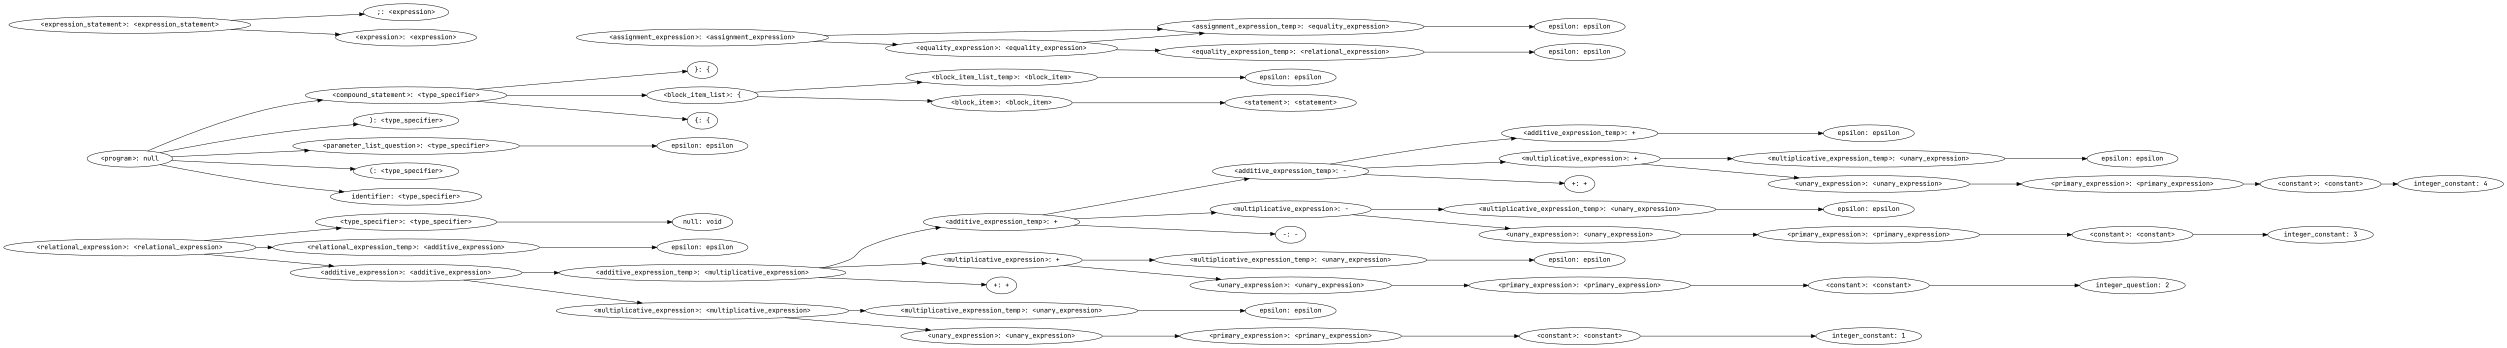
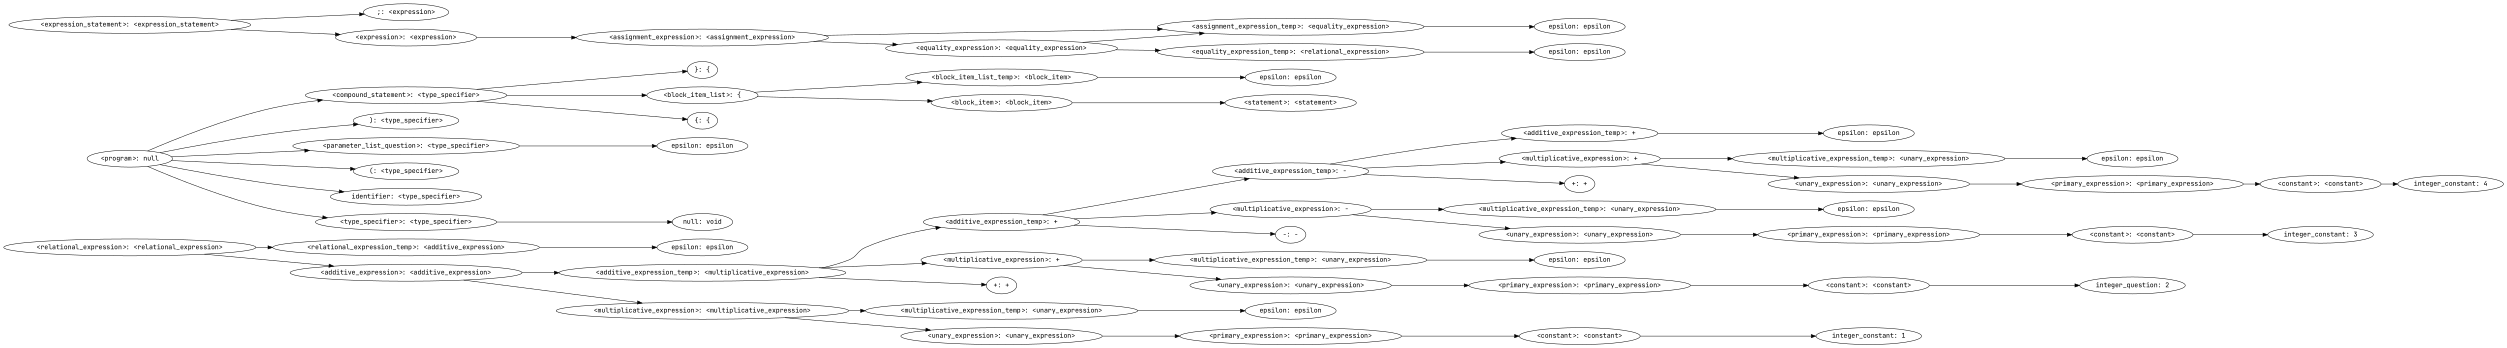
none -> (524, 38)
(270, 234) -> (233, 199)
